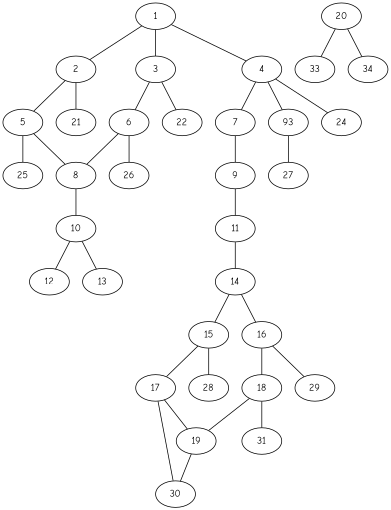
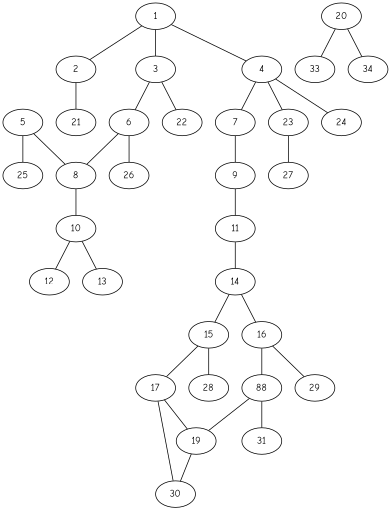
(49, 96) -> none
(288, 122) -> (288, 122)
(262, 388) -> (262, 388)
